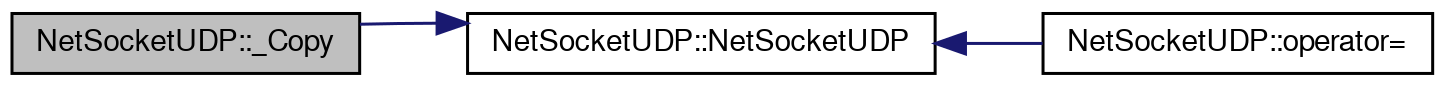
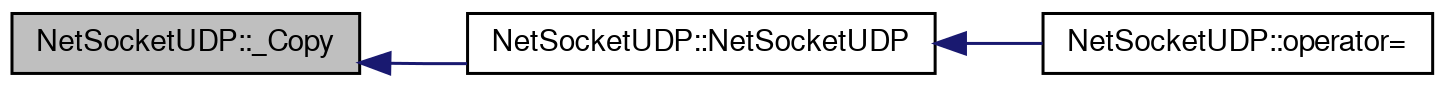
(398, 24) -> (429, 64)
